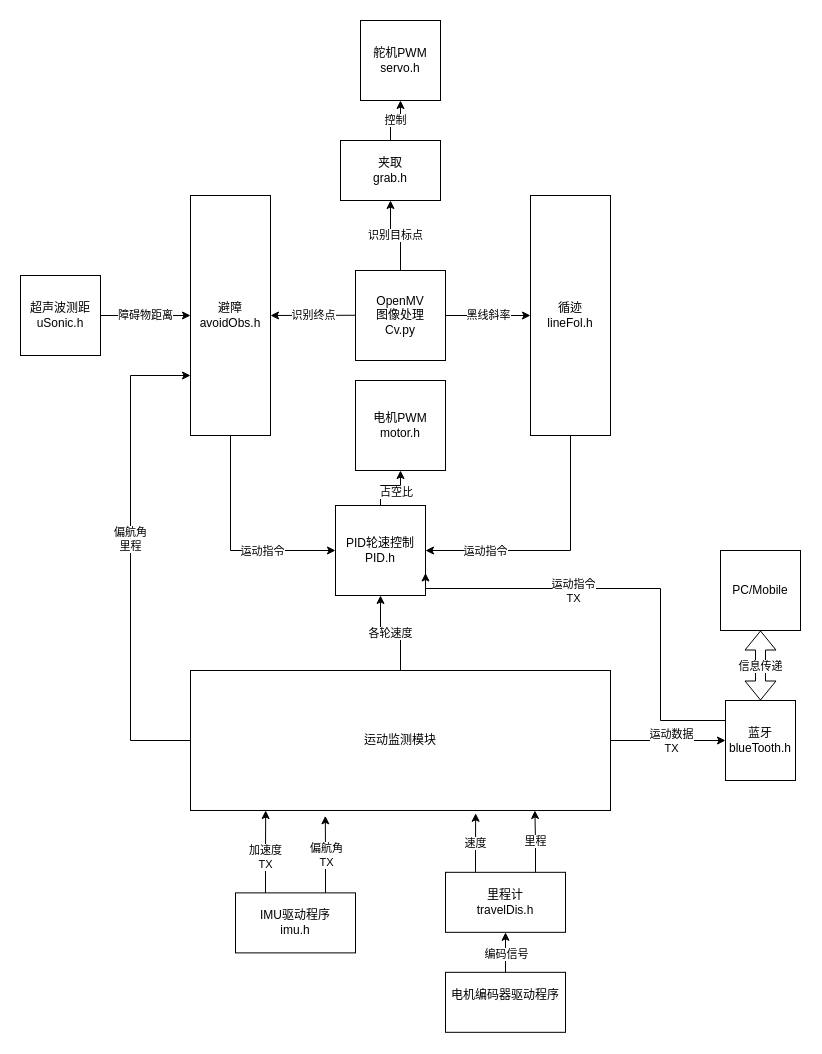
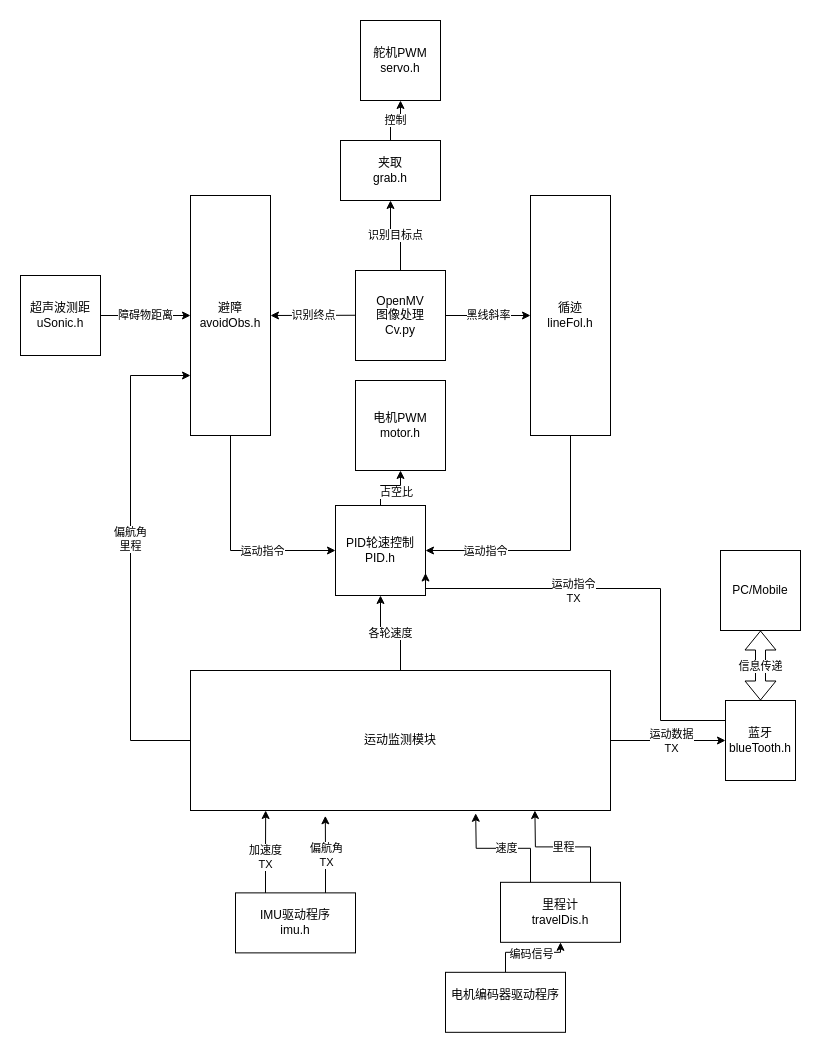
(506, 902) -> (561, 912)
